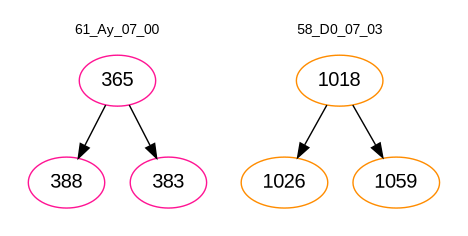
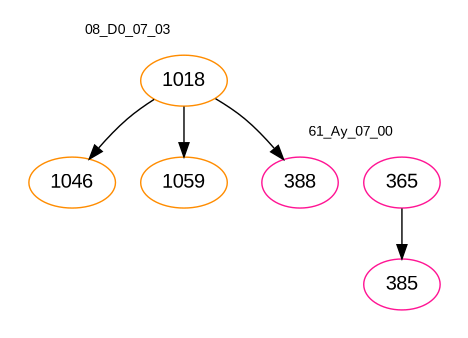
(340, 30) -> (128, 30)
(95, 125) -> (260, 133)
(168, 183) -> (402, 284)
(284, 183) -> (72, 183)
